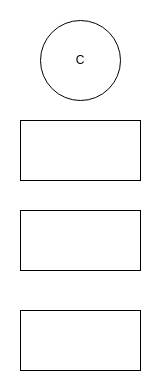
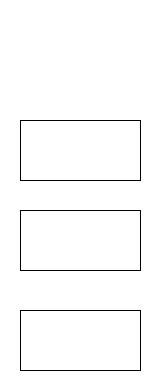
(81, 61) -> none
